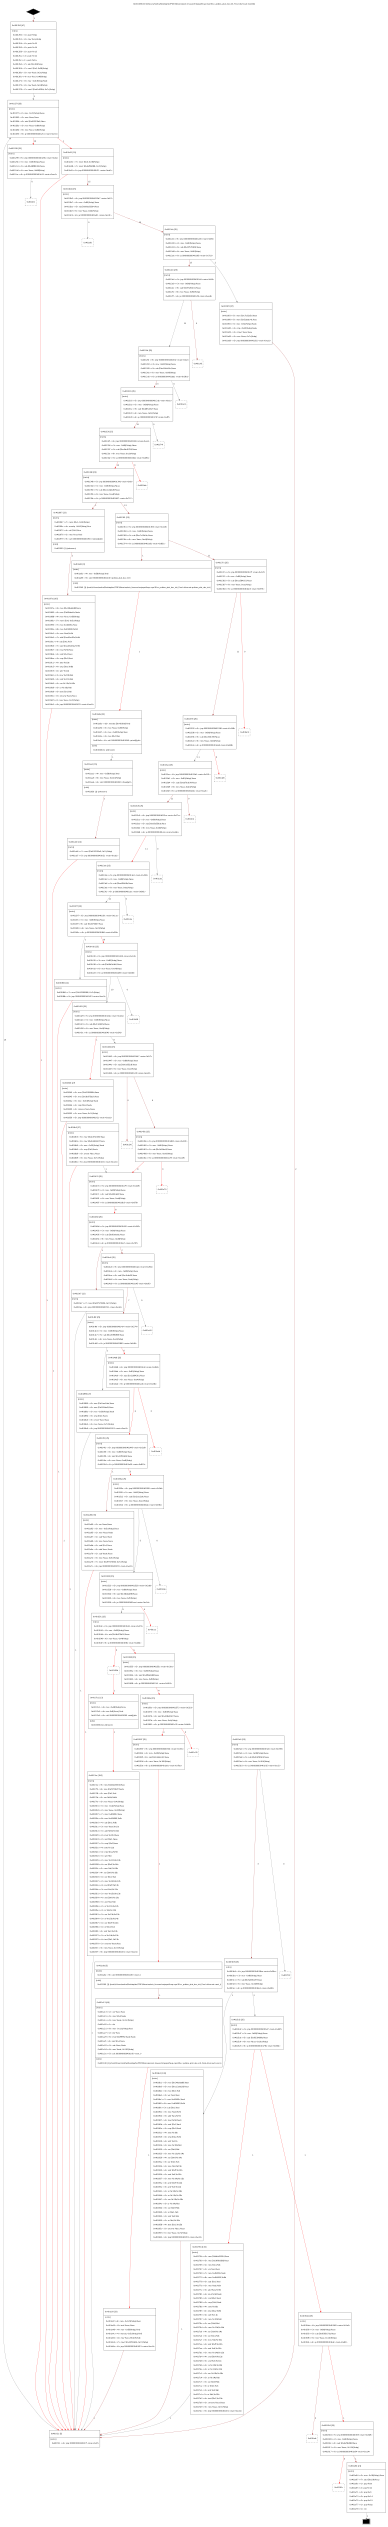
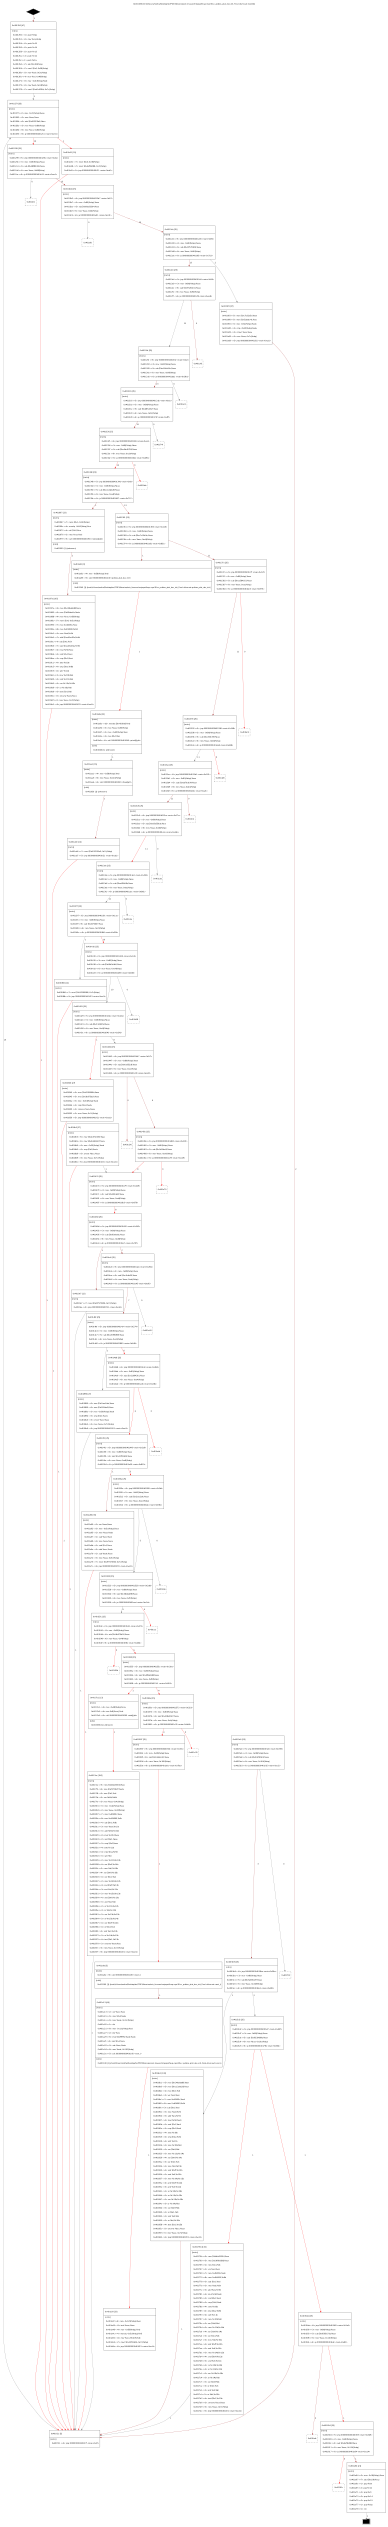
(88, 179) -> (60, 181)
(113, 1683) -> (131, 1690)
(108, 2392) -> none
